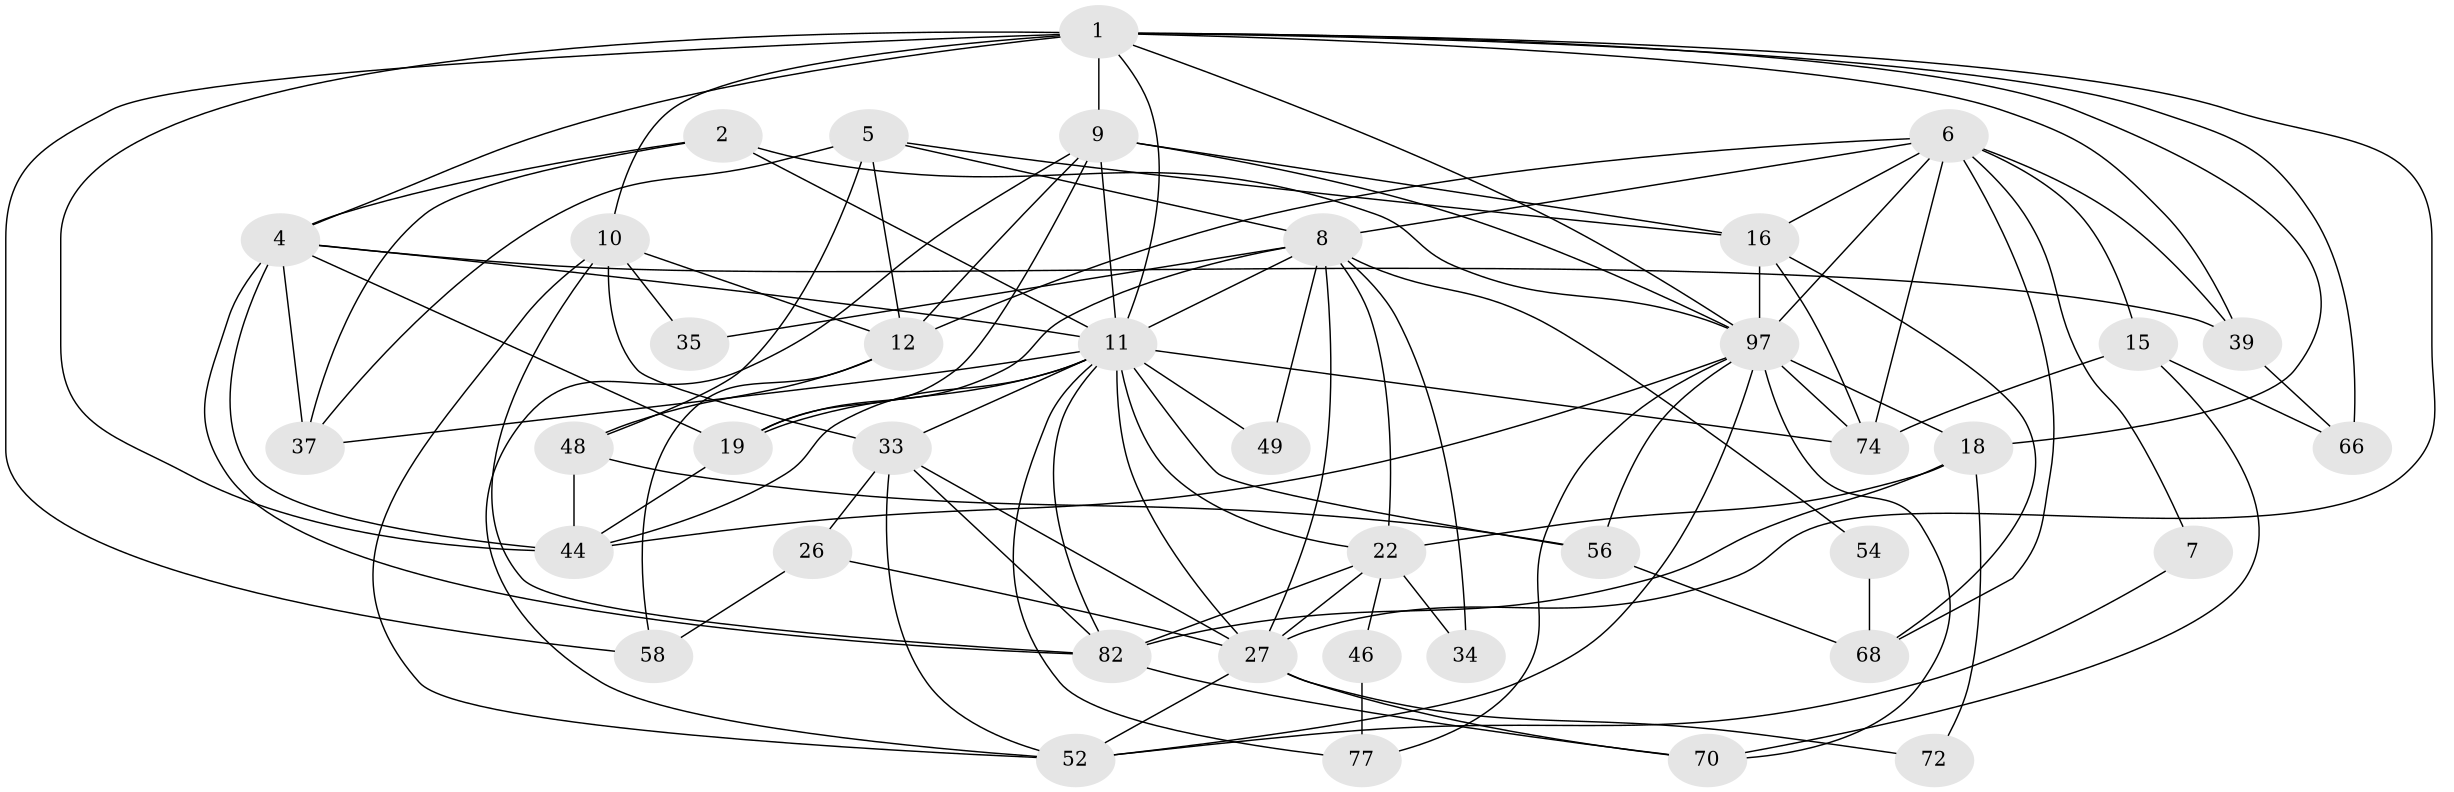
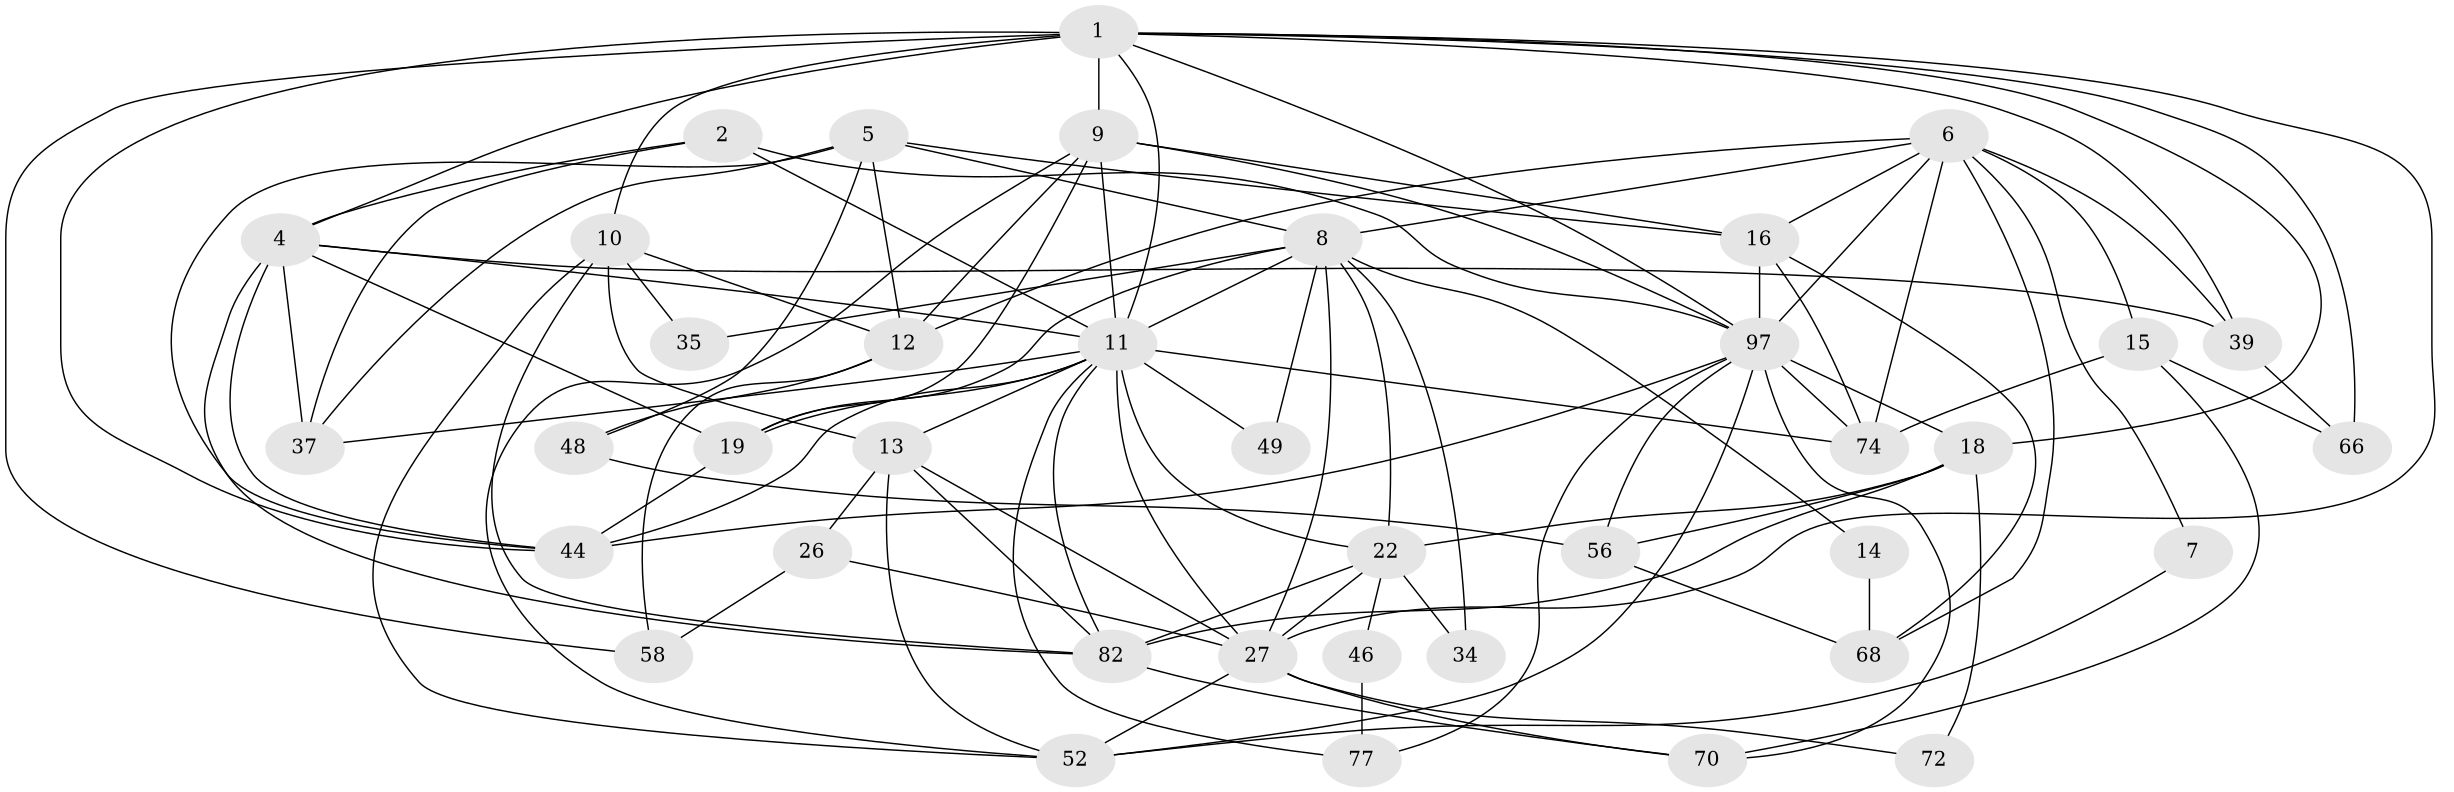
(892, 448) -> (892, 448)
(574, 500) -> (231, 212)
(1335, 504) -> (1761, 516)
(1869, 552) -> (1869, 552)
